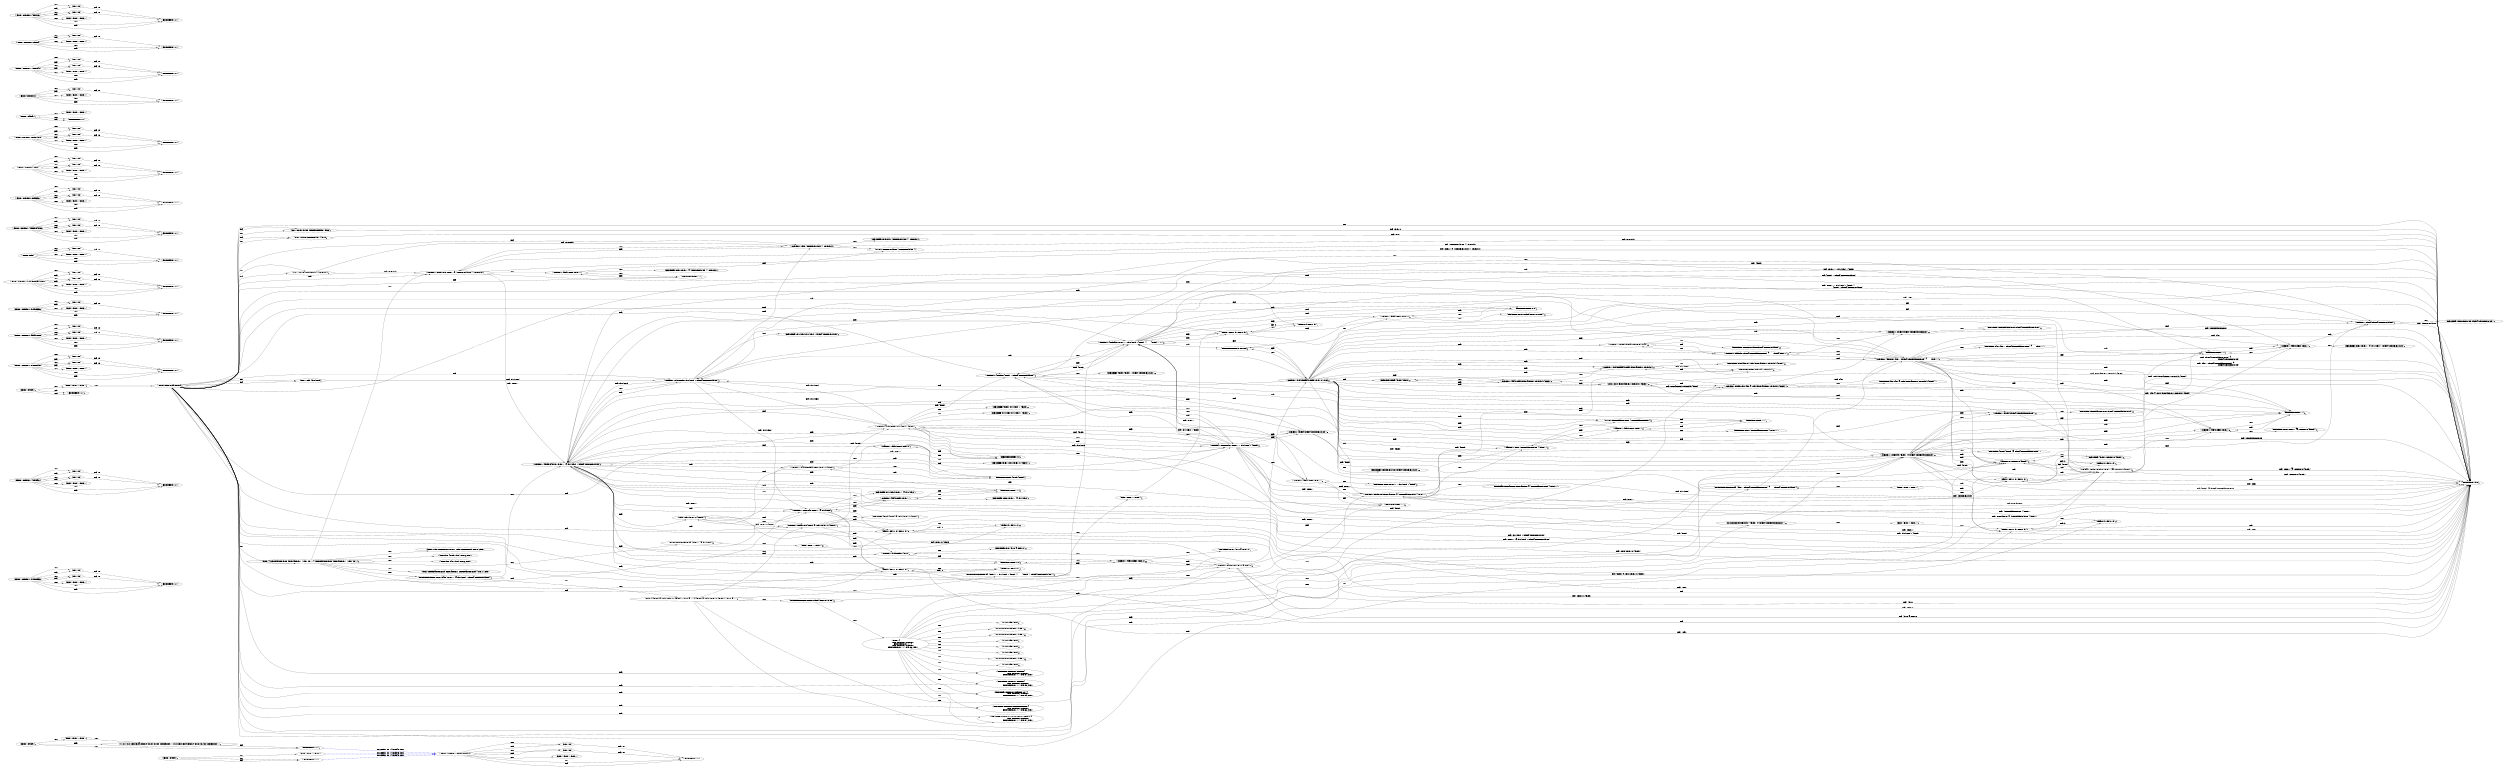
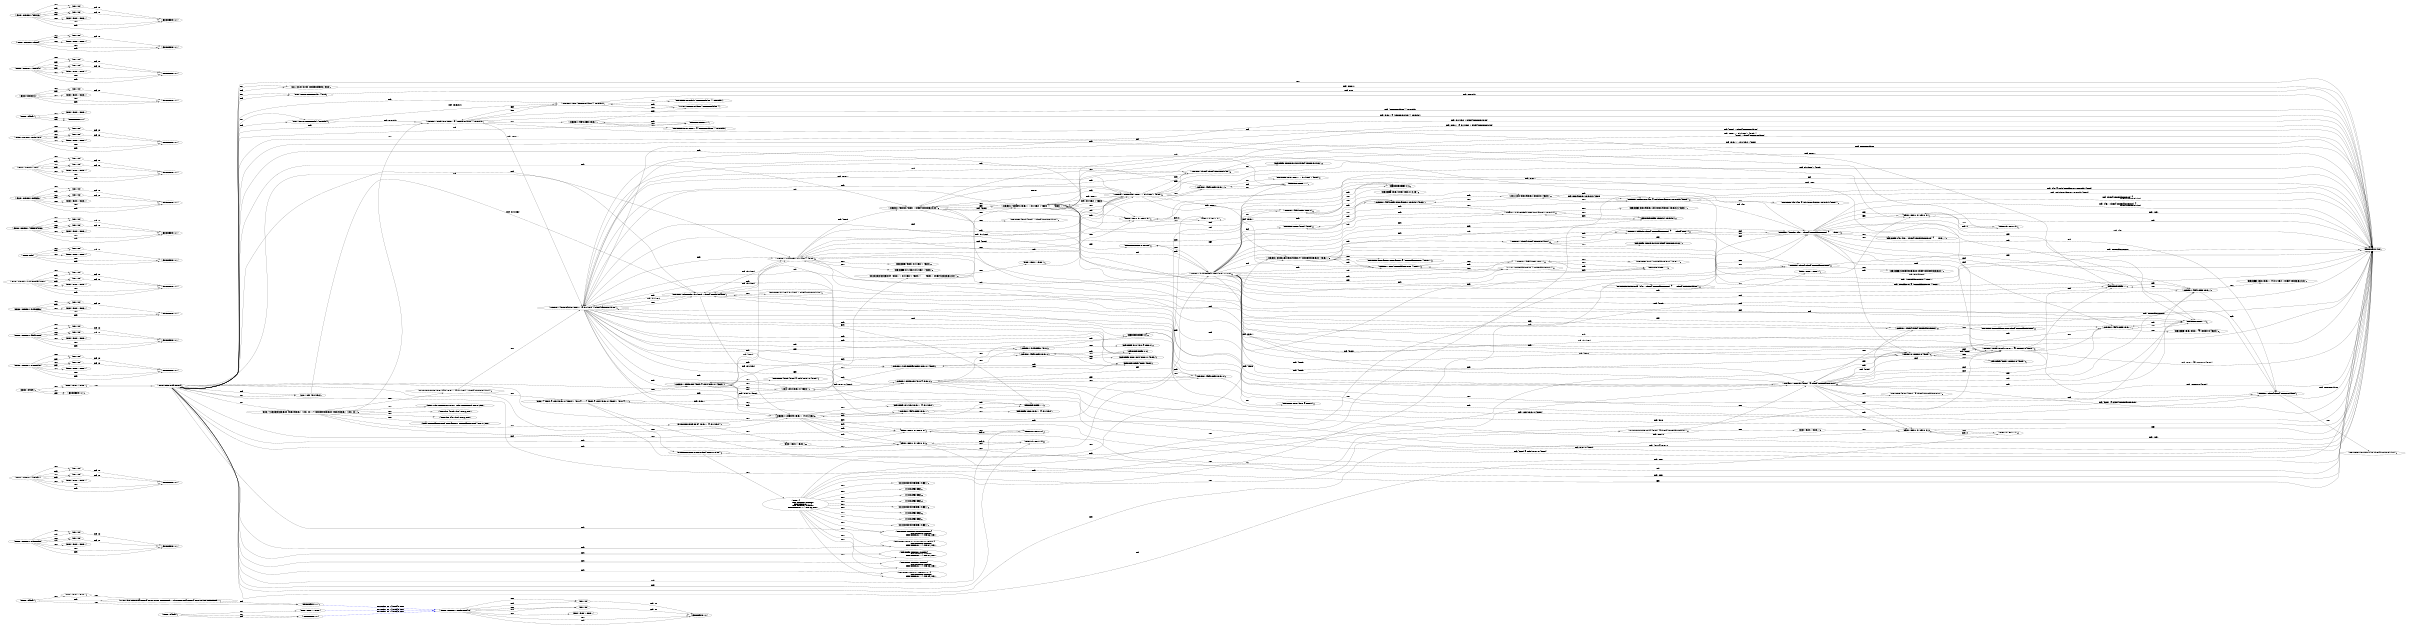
(763, 322) -> (642, 105)
(1682, 367) -> (1584, 213)
(2098, 375) -> none
none -> (745, 388)
(1131, 412) -> (1034, 191)
(1453, 510) -> (1321, 372)
